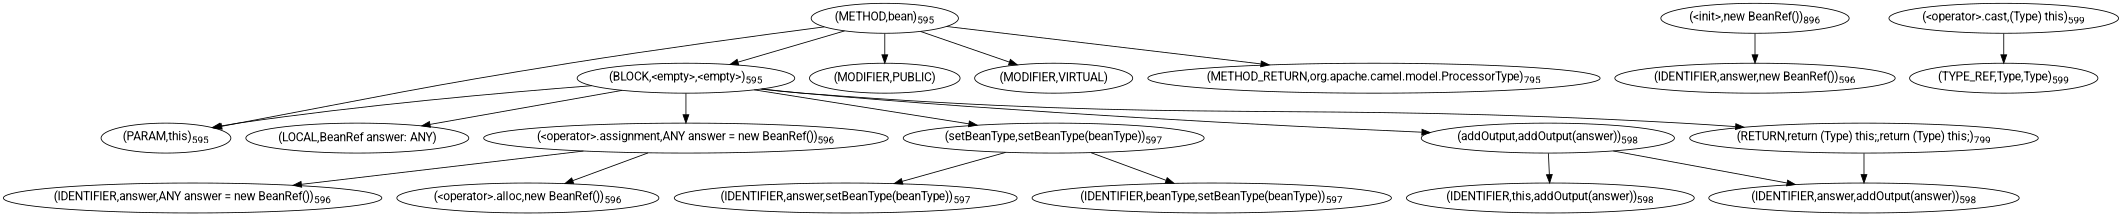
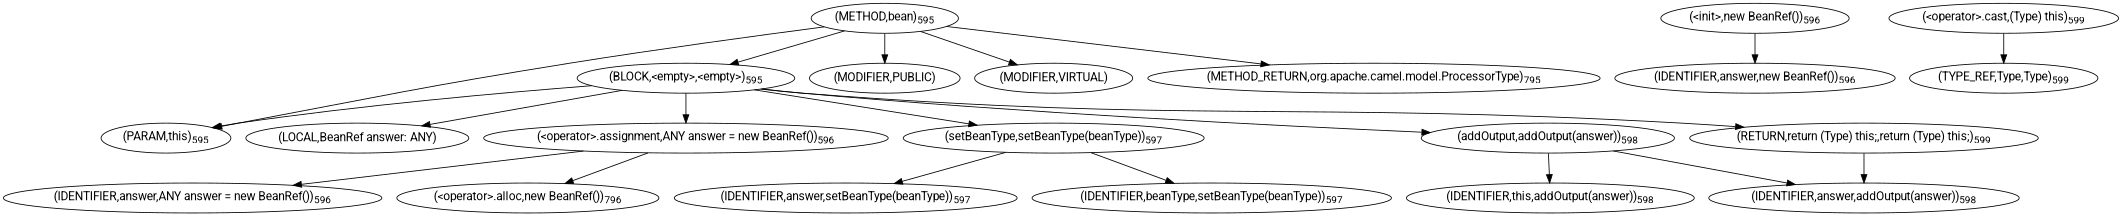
(1812, 17) -> (1812, 17)
(1983, 137) -> (1983, 137)
(613, 197) -> (613, 197)
